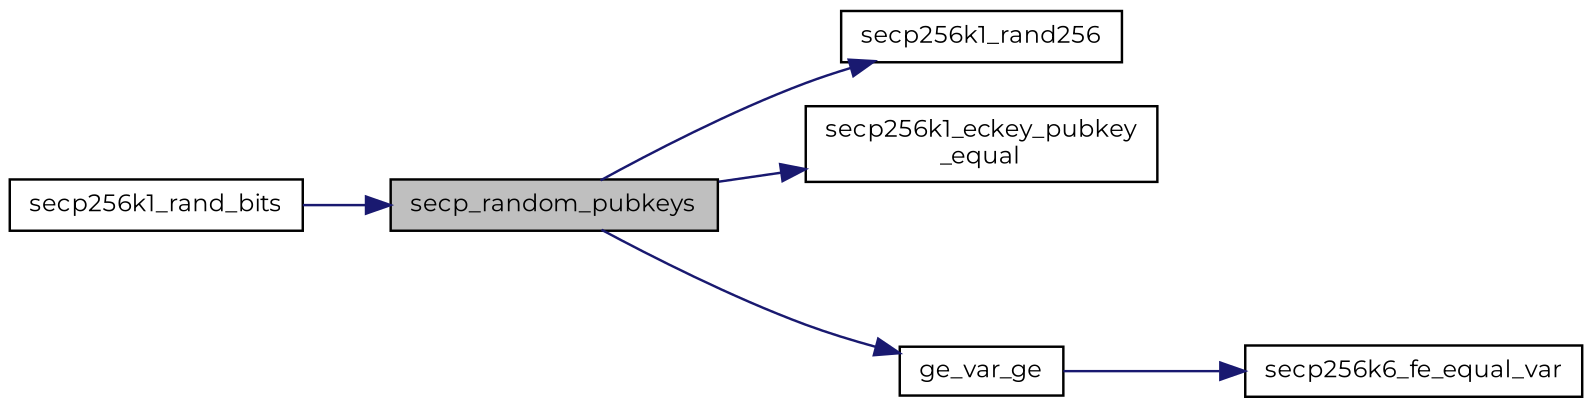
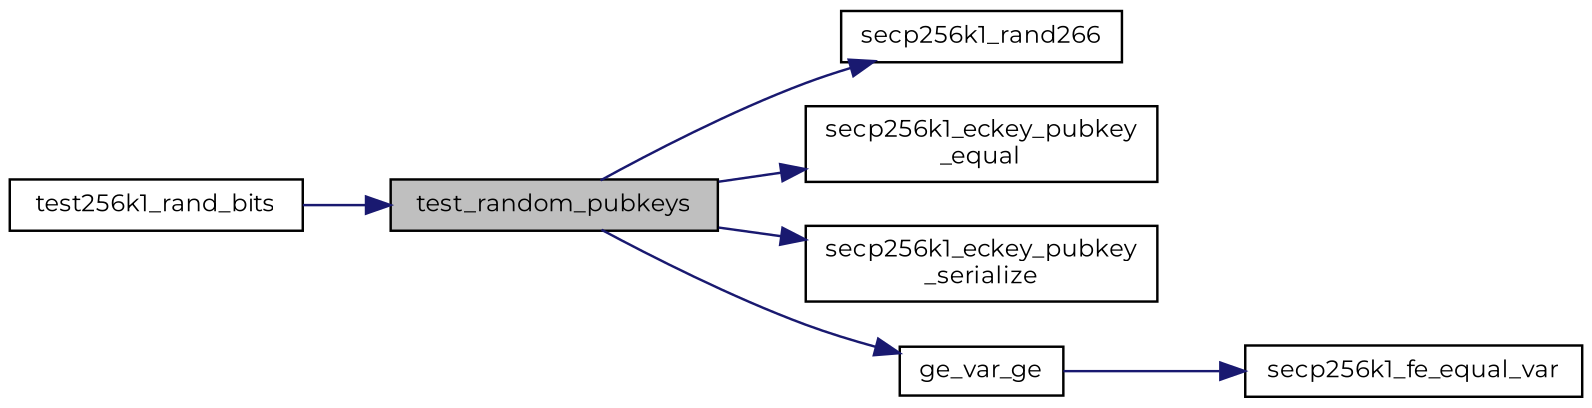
(982, 37) -> (982, 37)
(156, 205) -> (156, 205)
(554, 205) -> (554, 205)
none -> (982, 264)
(1414, 371) -> (1414, 371)
